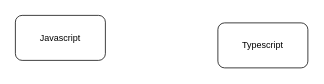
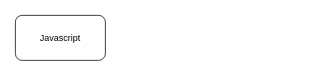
(263, 45) -> none
